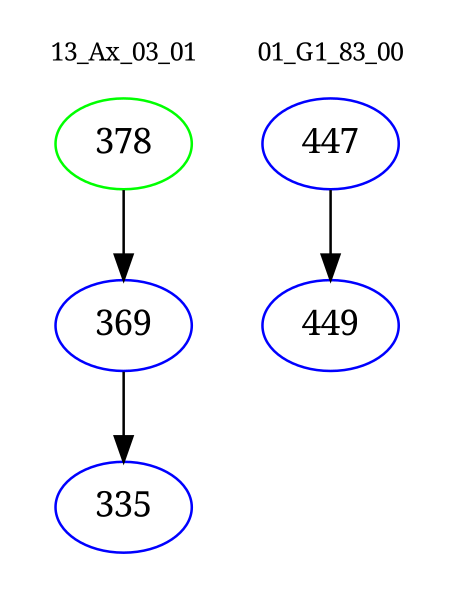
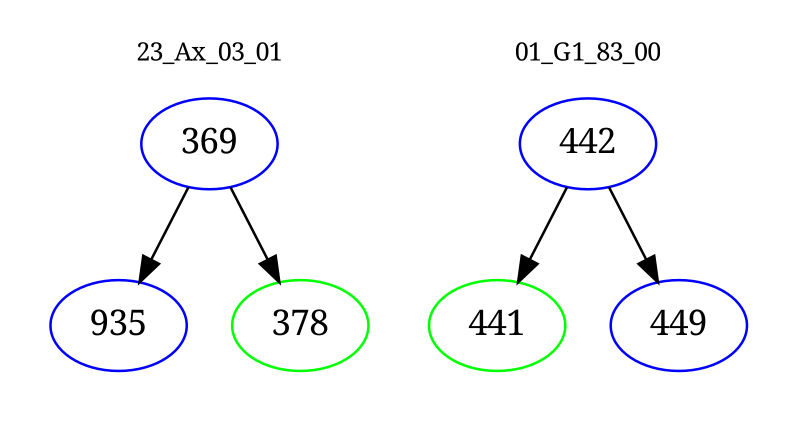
(124, 54) -> (209, 54)
(331, 144) -> (588, 144)
(124, 222) -> (249, 223)
none -> (497, 326)
(124, 507) -> (119, 326)
